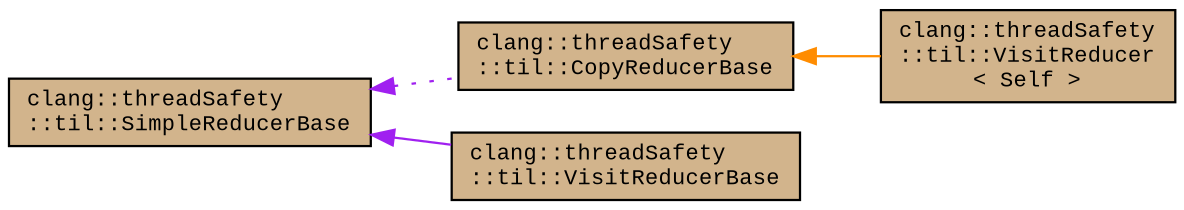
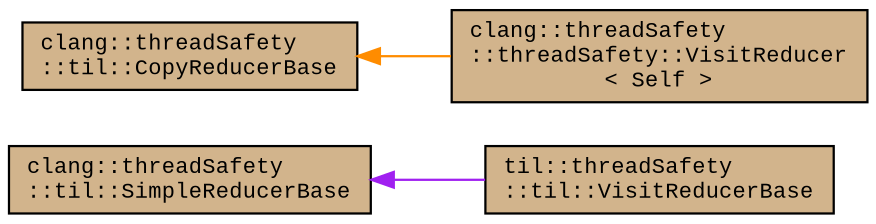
(1028, 56) -> (660, 56)
(426, 82) -> none
(626, 166) -> (660, 180)
